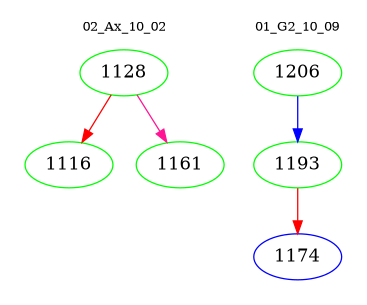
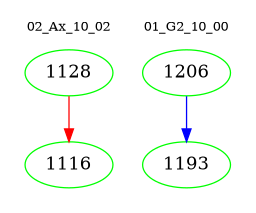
(298, 27) -> (187, 27)
(180, 165) -> none
(298, 257) -> none
